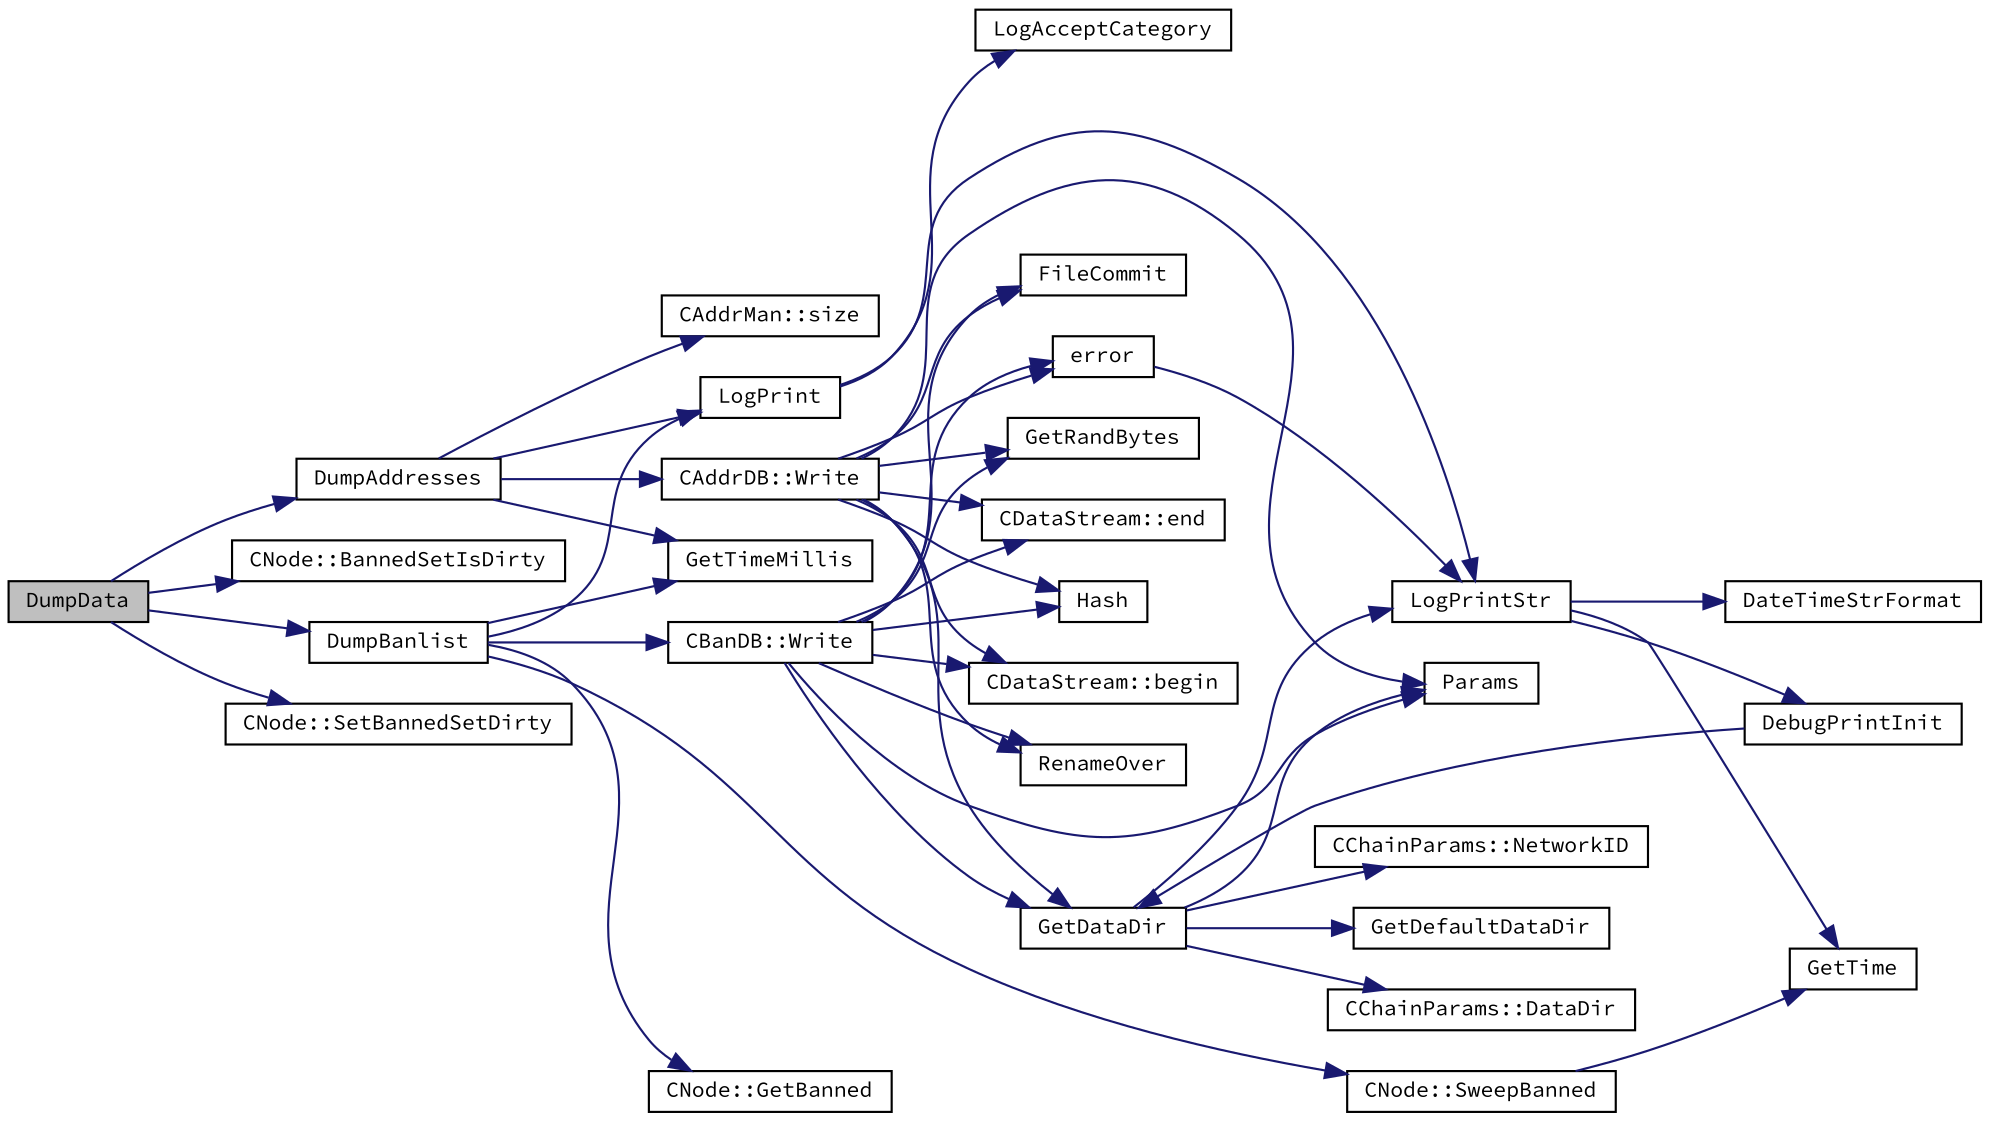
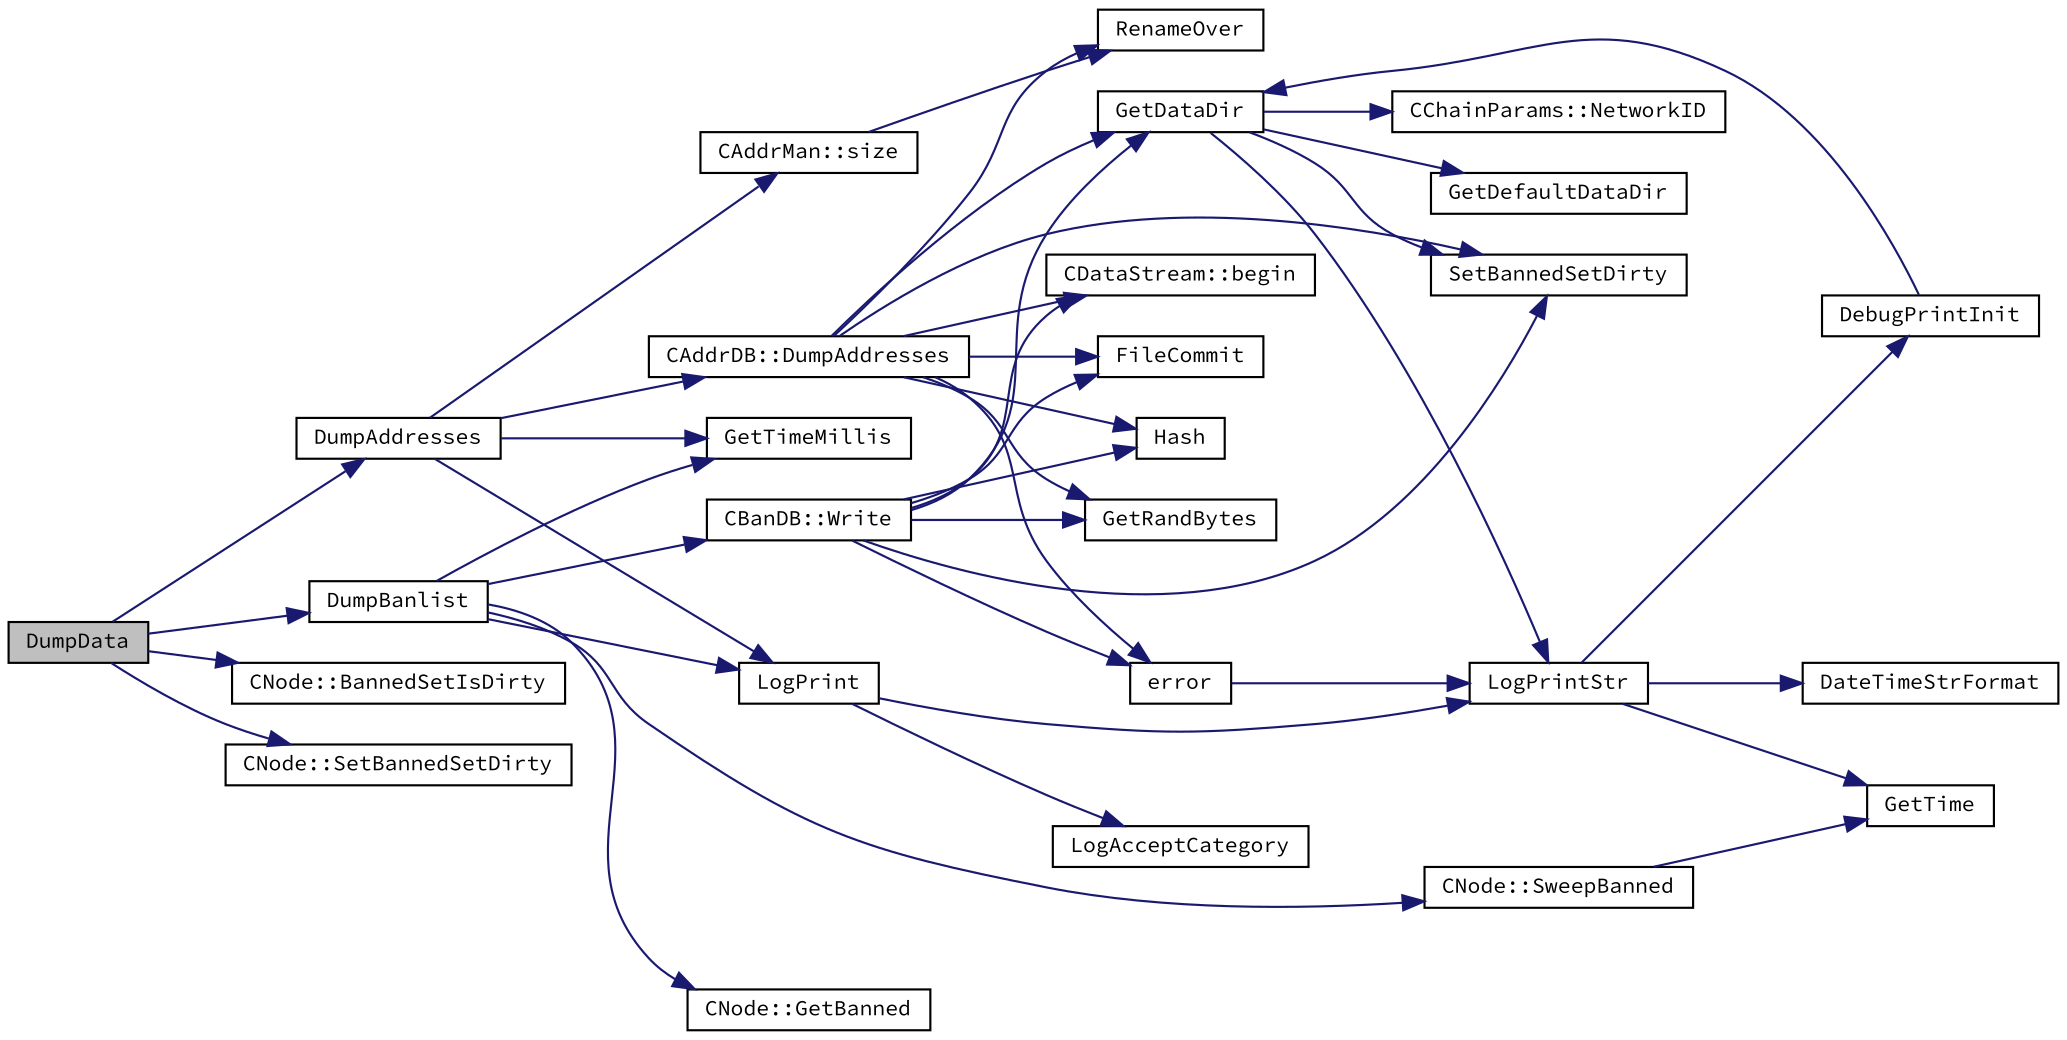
(770, 479) -> (809, 357)
(1103, 520) -> none
(1481, 683) -> (1559, 275)
(913, 703) -> (979, 94)
(1481, 1010) -> none
